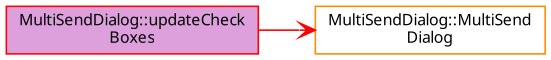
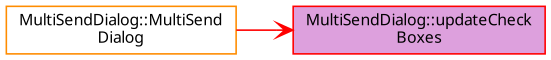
(279, 30) -> (257, 30)
